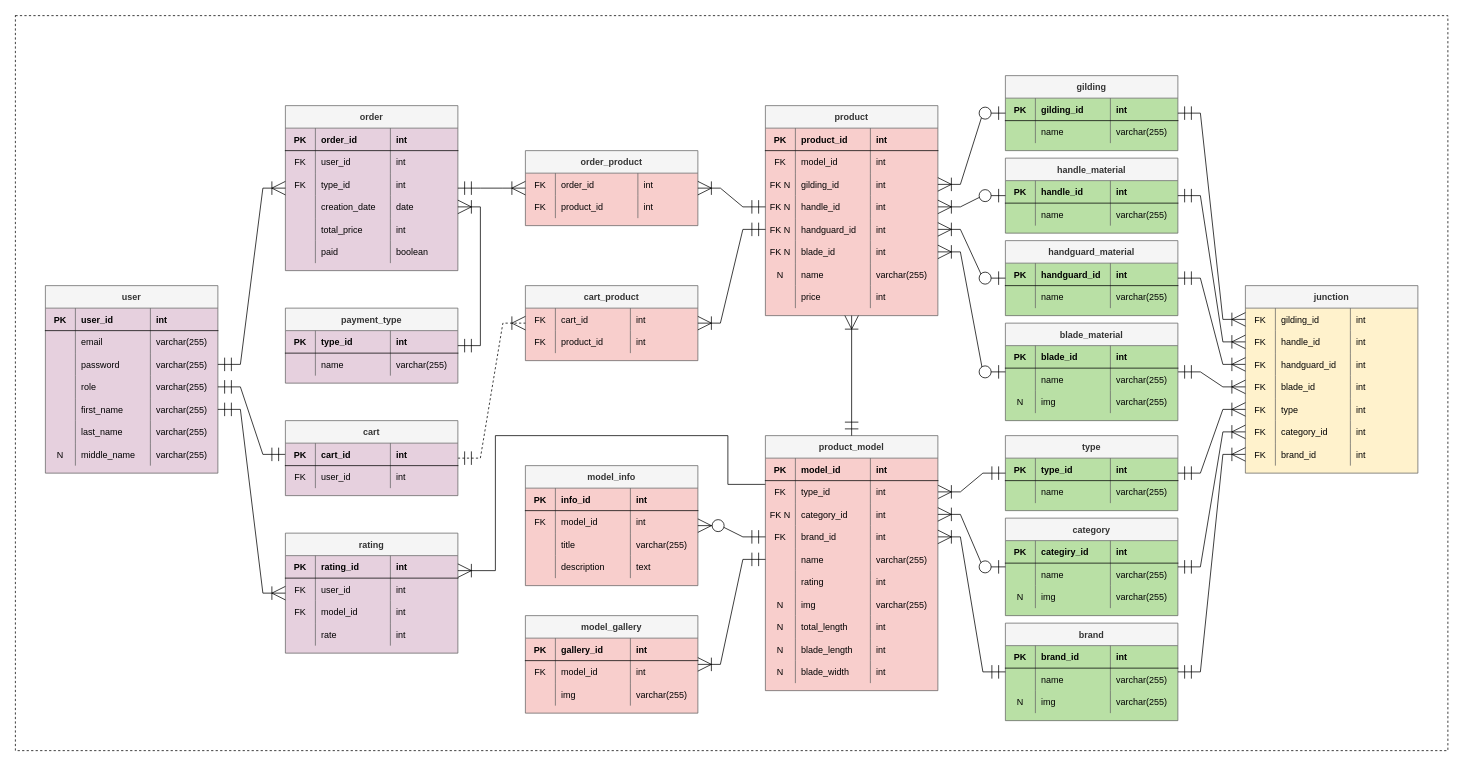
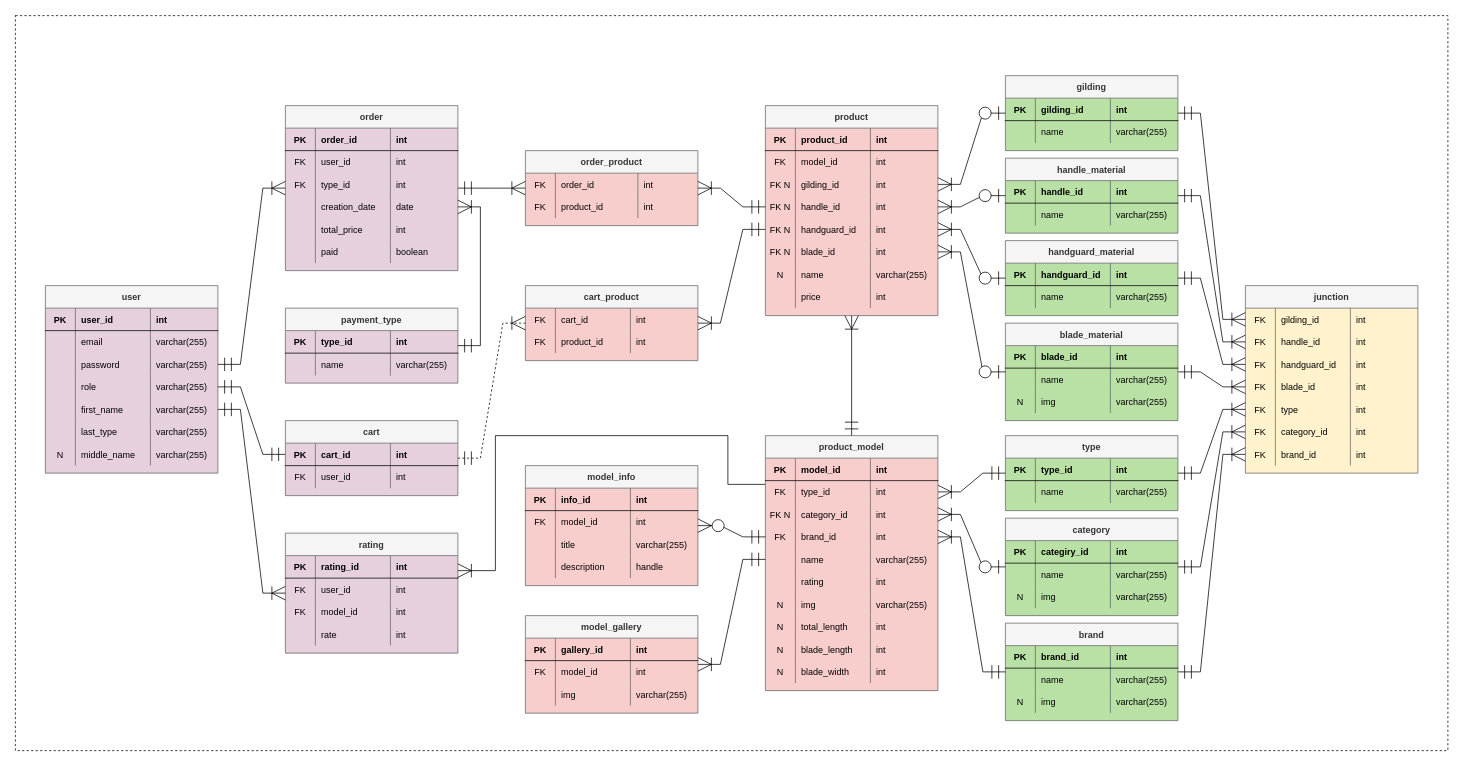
(103, 432) -> (103, 432)
(646, 567) -> (650, 567)
